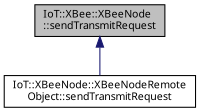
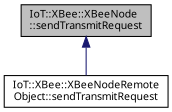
(100, 91) -> (86, 91)
